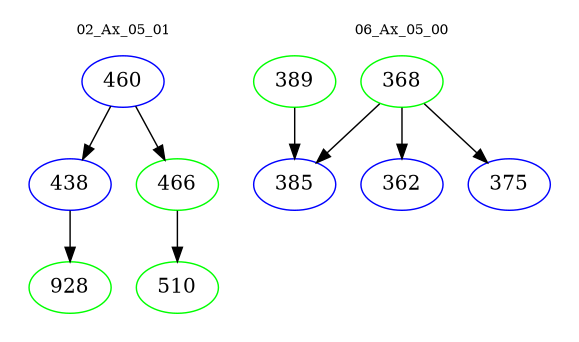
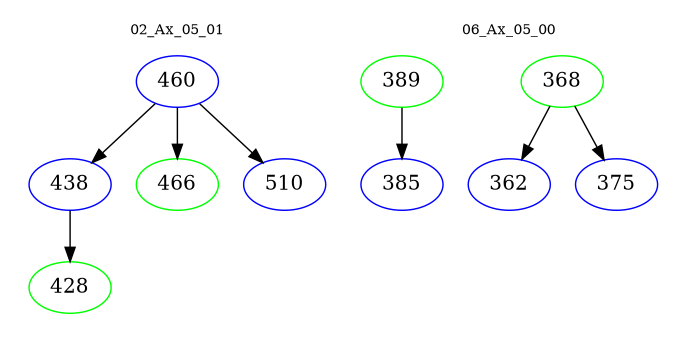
(353, 128) -> none
(177, 229) -> (226, 128)
(70, 288) -> (70, 288)
(177, 288) -> (285, 185)
